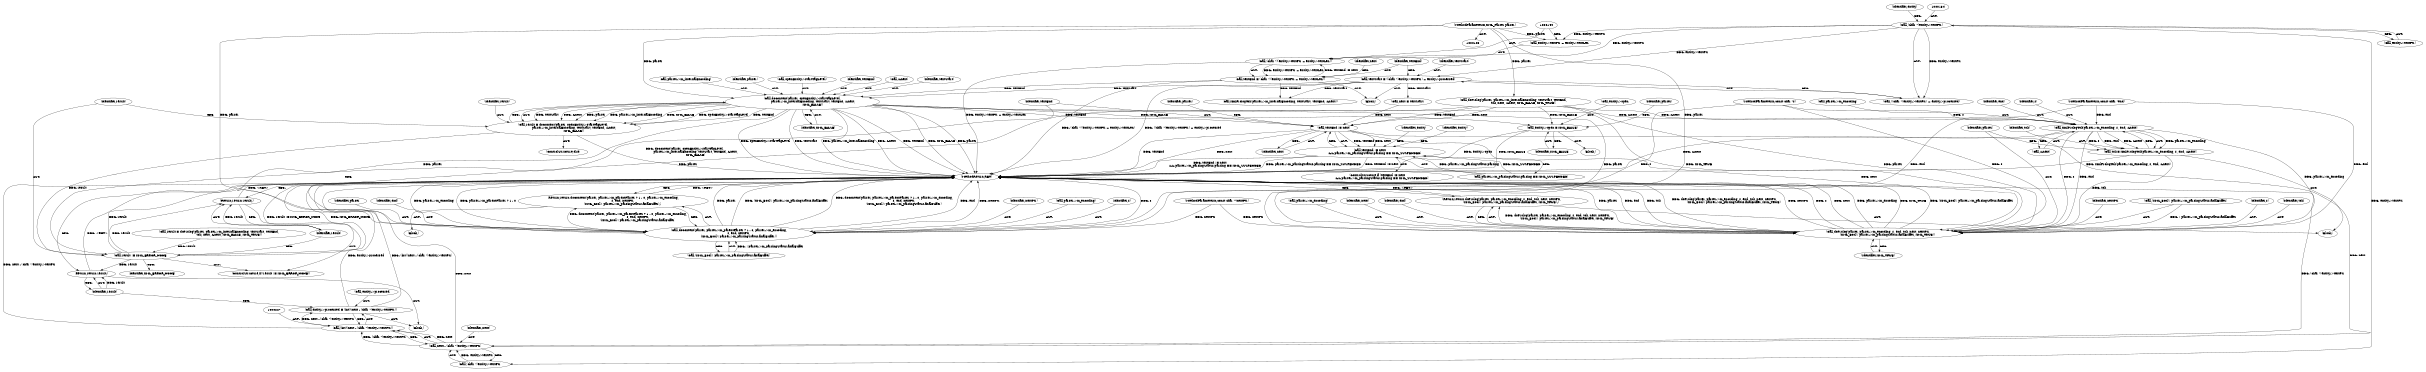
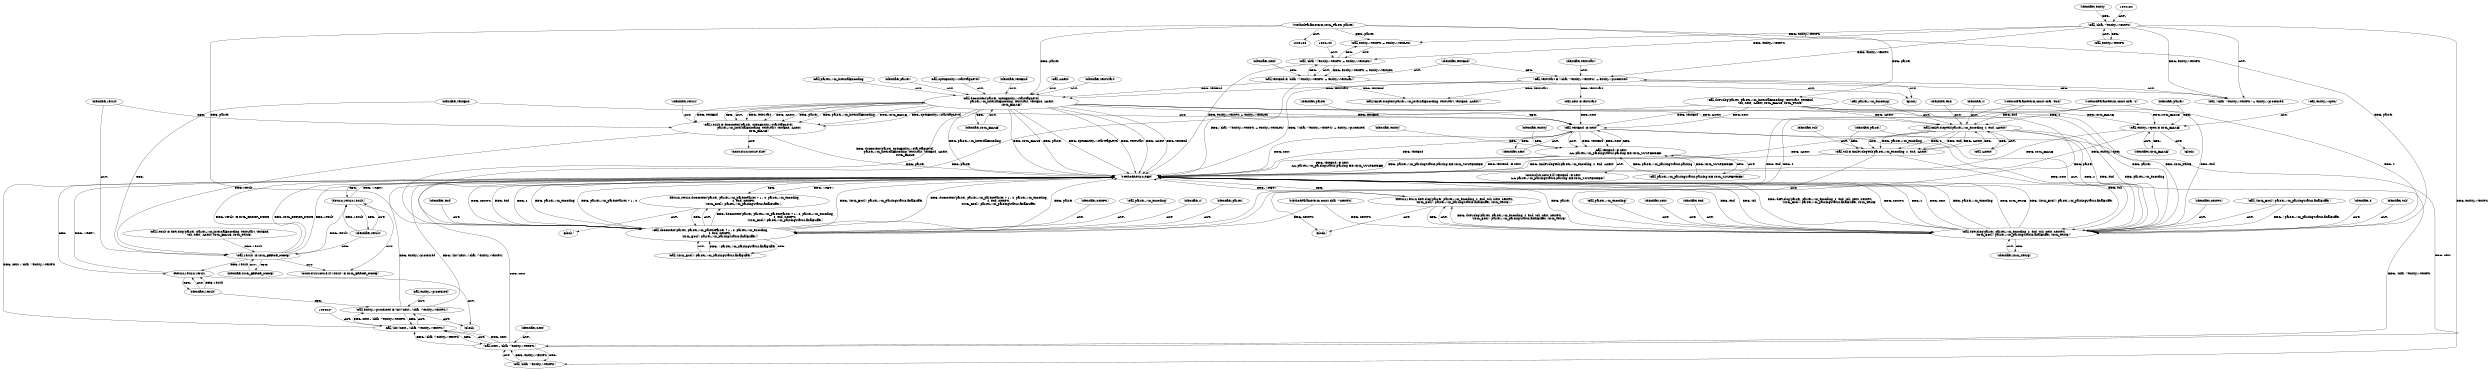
(1552, 33) -> (1345, 51)
(1341, 71) -> (1313, 71)
none -> (249, 265)
